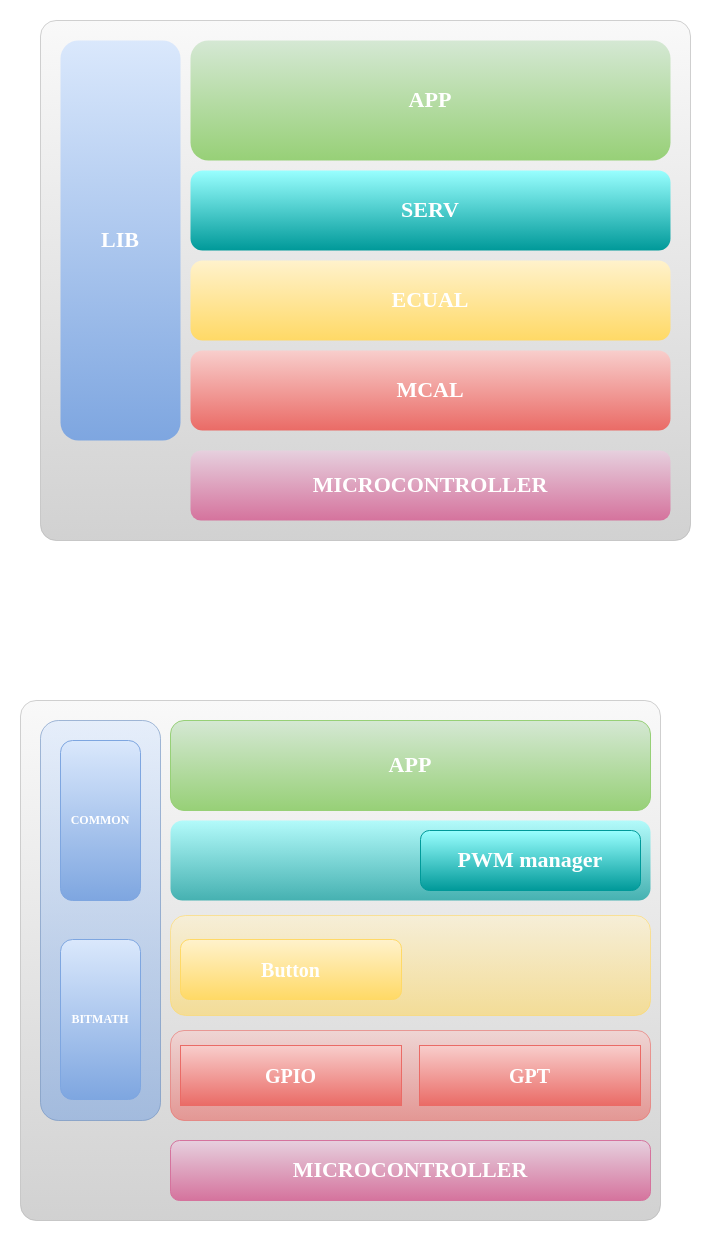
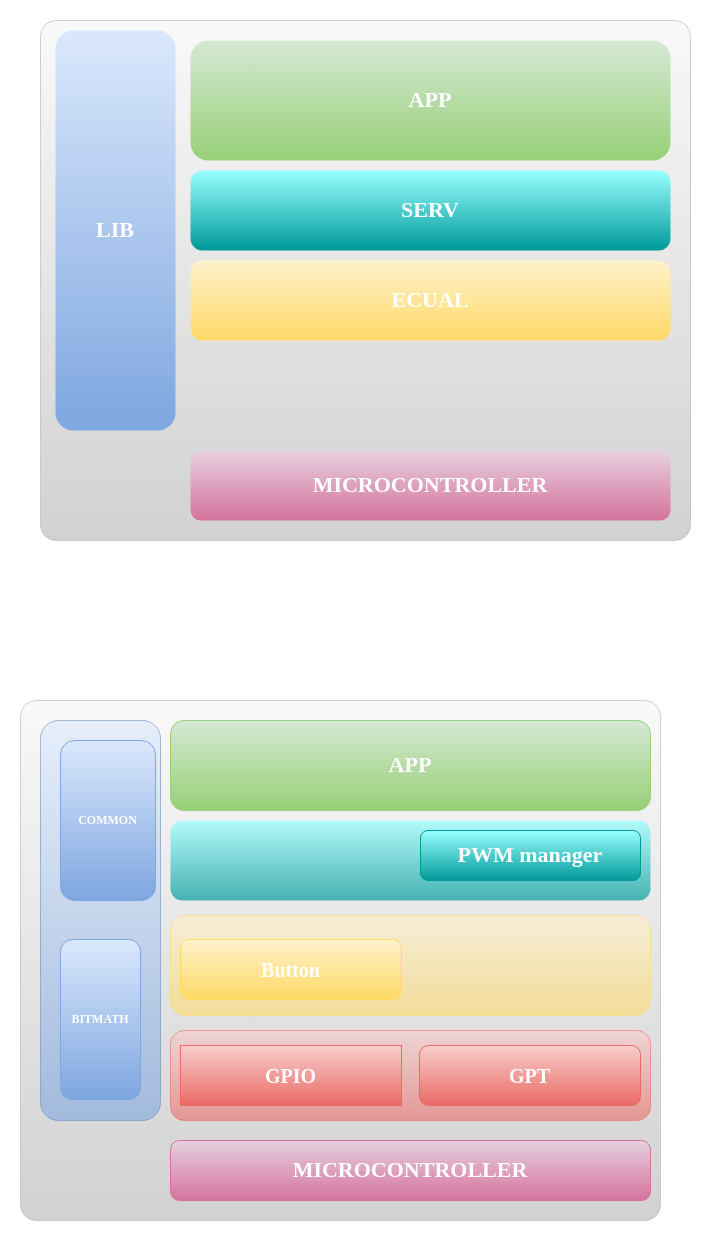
(121, 241) -> (116, 231)
(431, 391) -> none
(101, 821) -> (108, 821)
(531, 861) -> (531, 856)
(530, 1076) -> (530, 1076)
